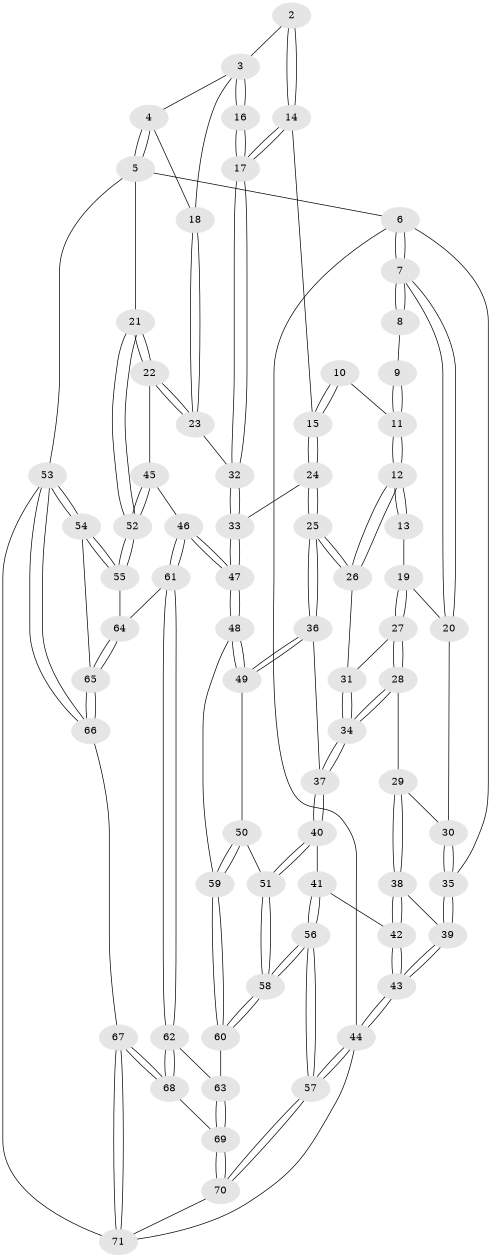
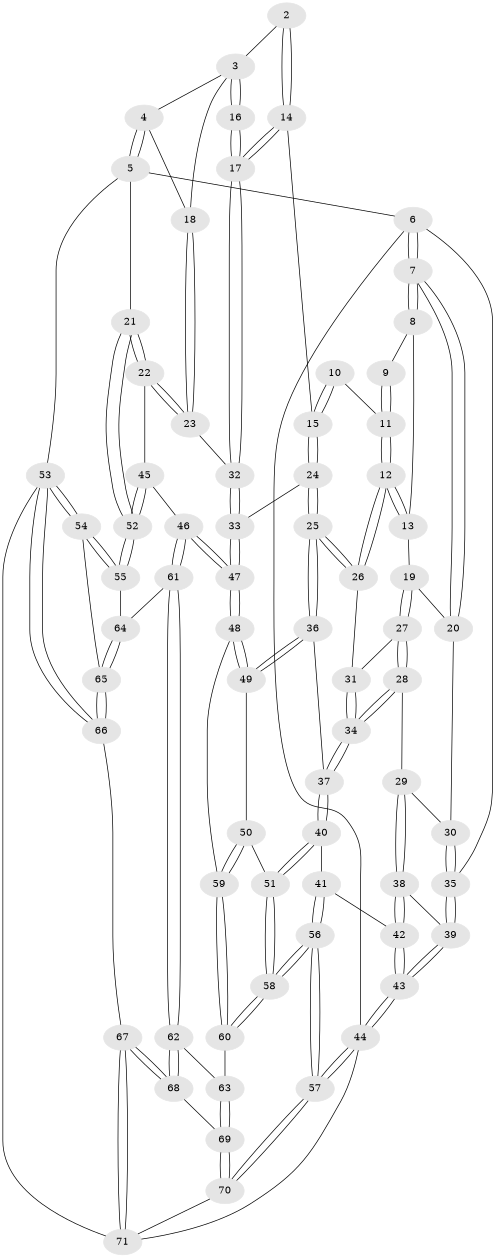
none -> (414, 425)
